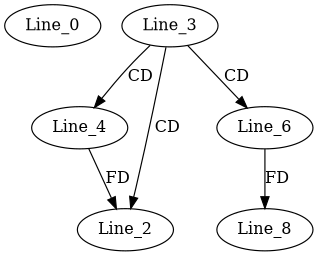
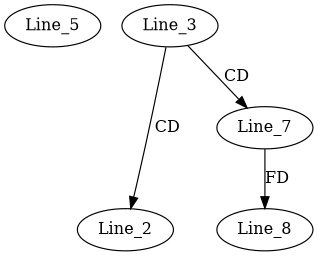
(53, 26) -> (53, 26)
(80, 128) -> none
(265, 128) -> (265, 128)
